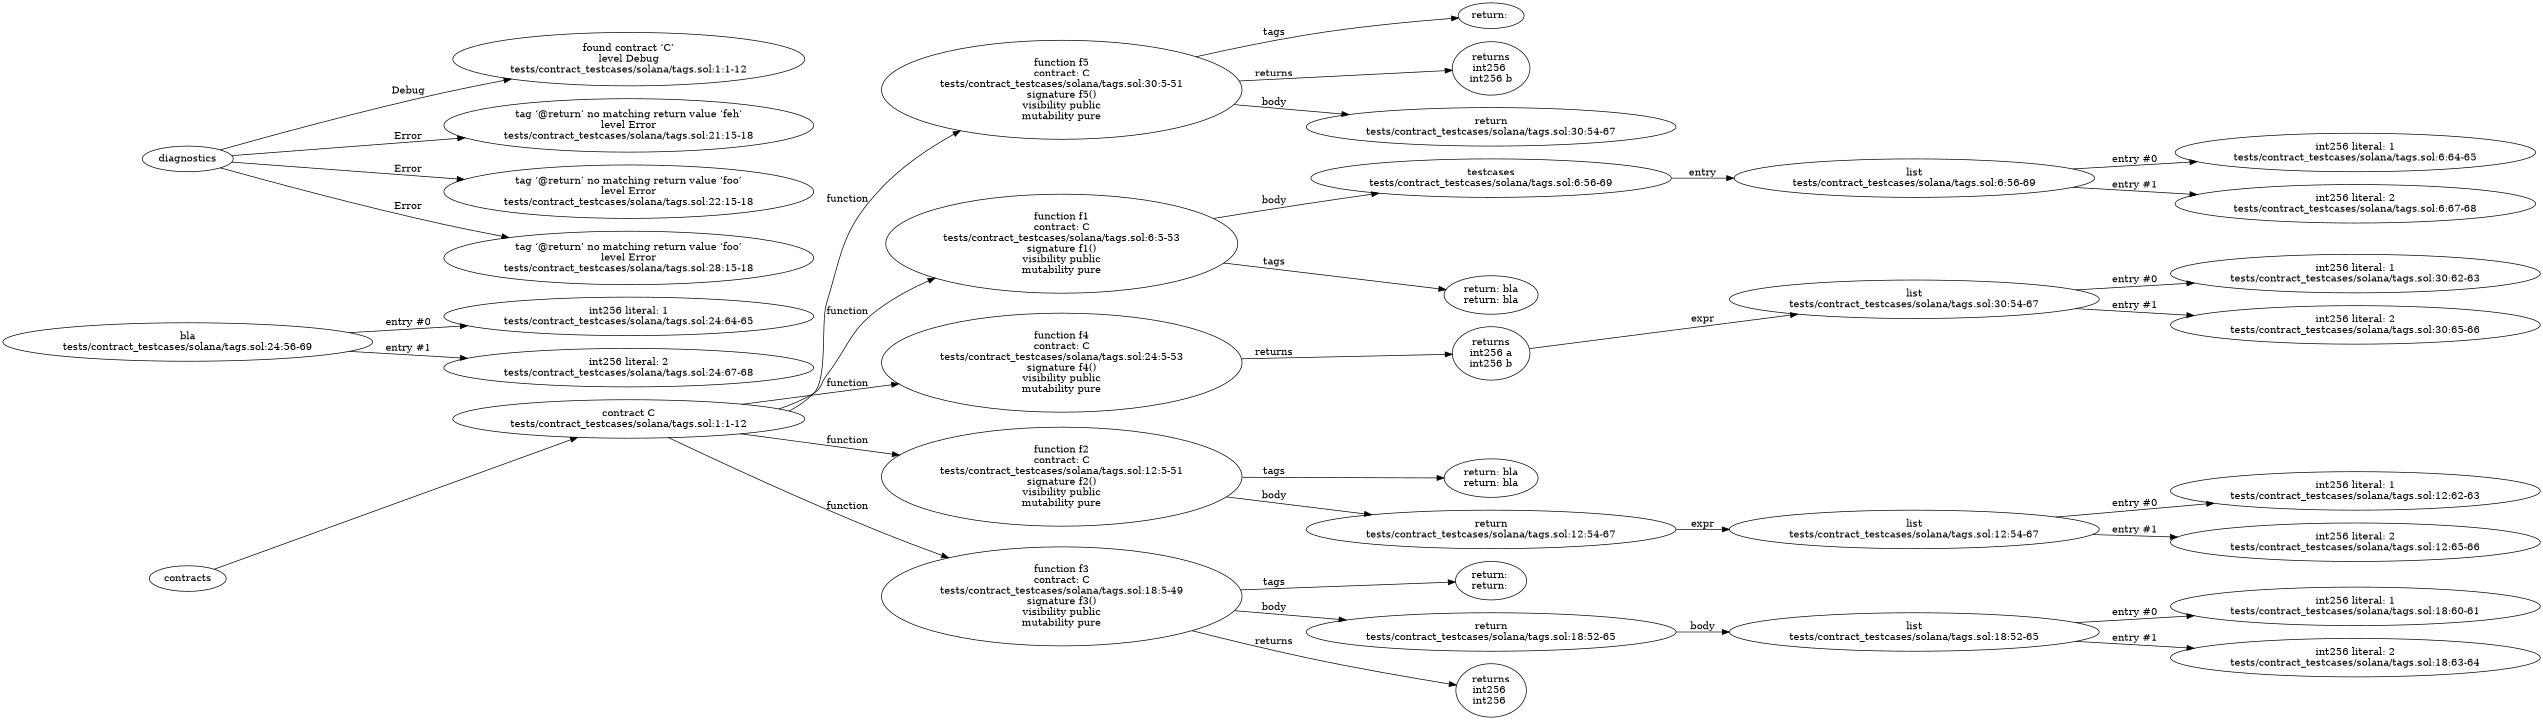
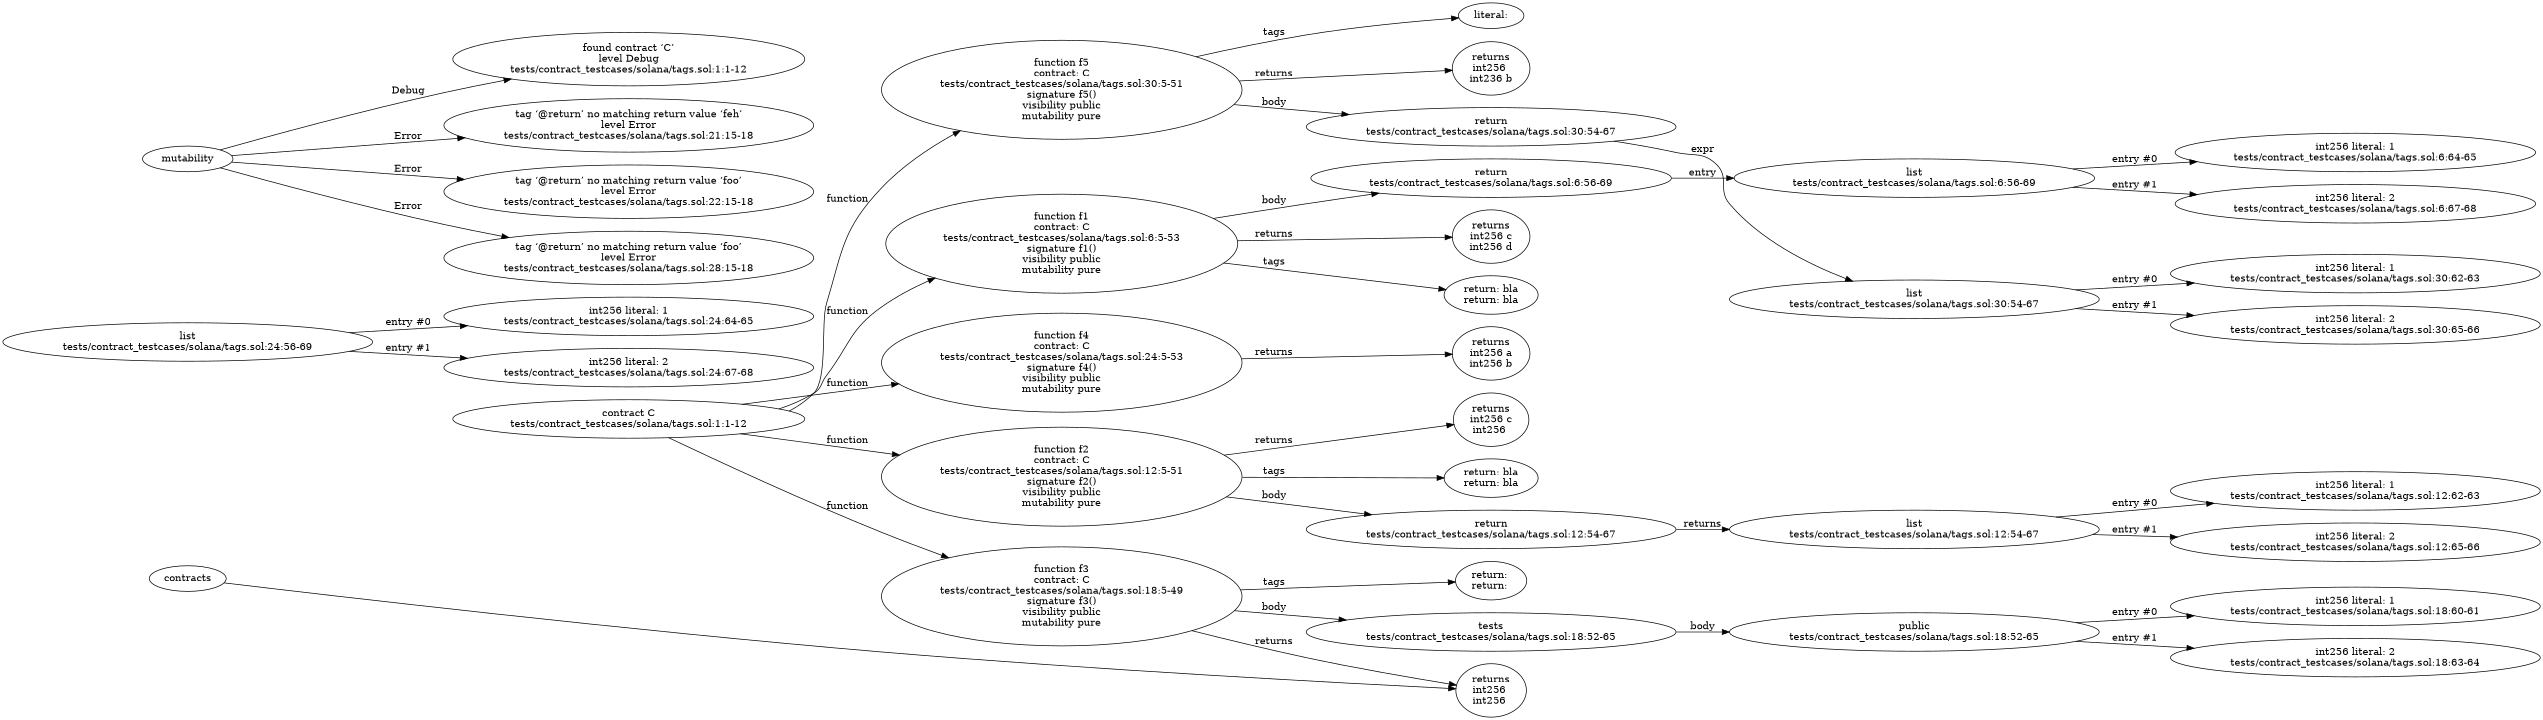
(1491, 16) -> (1491, 16)
(1491, 68) -> (1491, 68)
(188, 159) -> (188, 159)
(1491, 178) -> (1491, 178)
none -> (1491, 237)
(1660, 332) -> (1727, 200)
(188, 342) -> (188, 342)
none -> (1491, 420)
(393, 504) -> (835, 648)
(1703, 524) -> (1703, 524)
(1491, 632) -> (1491, 632)
(1914, 632) -> (1914, 632)
